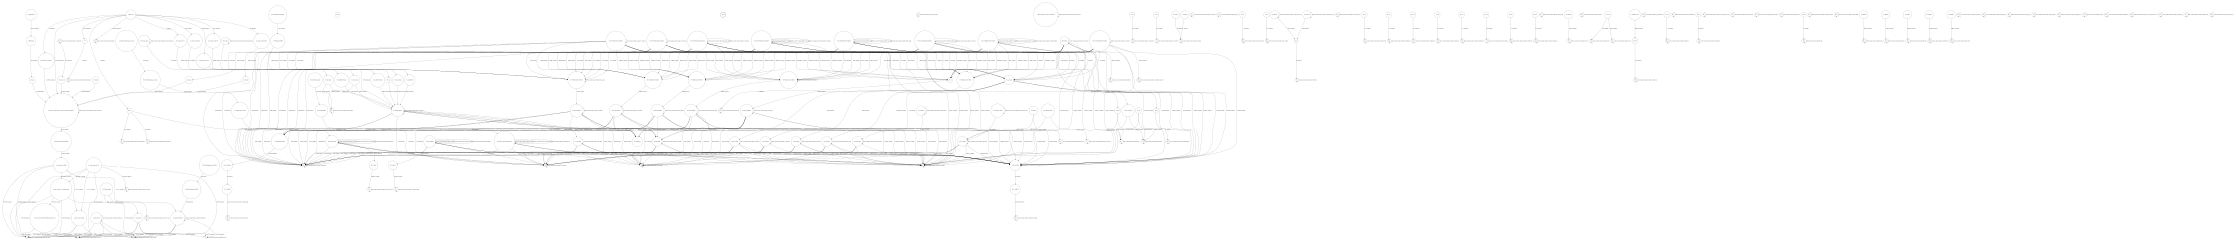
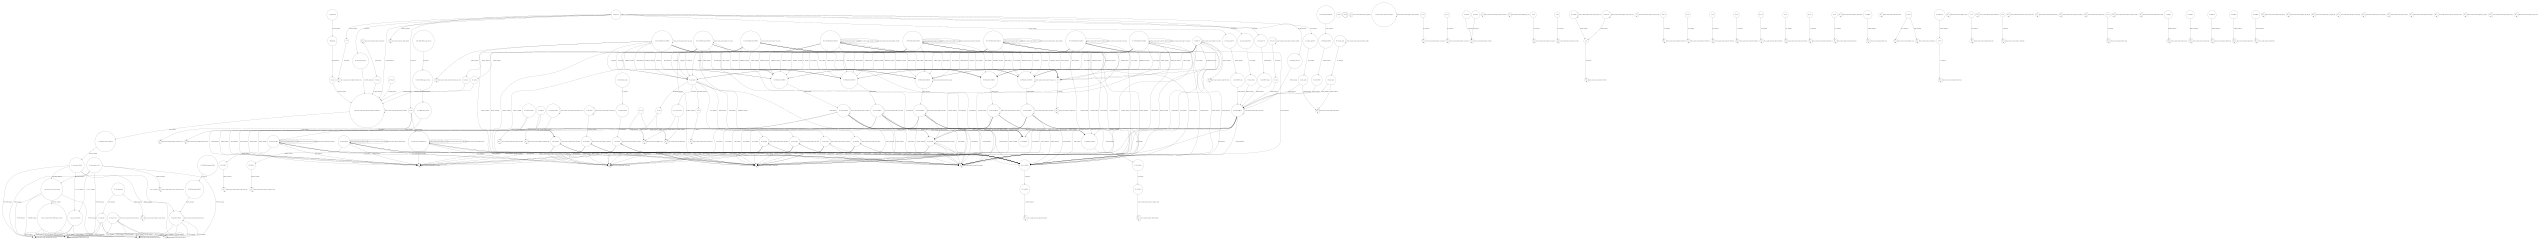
(676, 130) -> none
